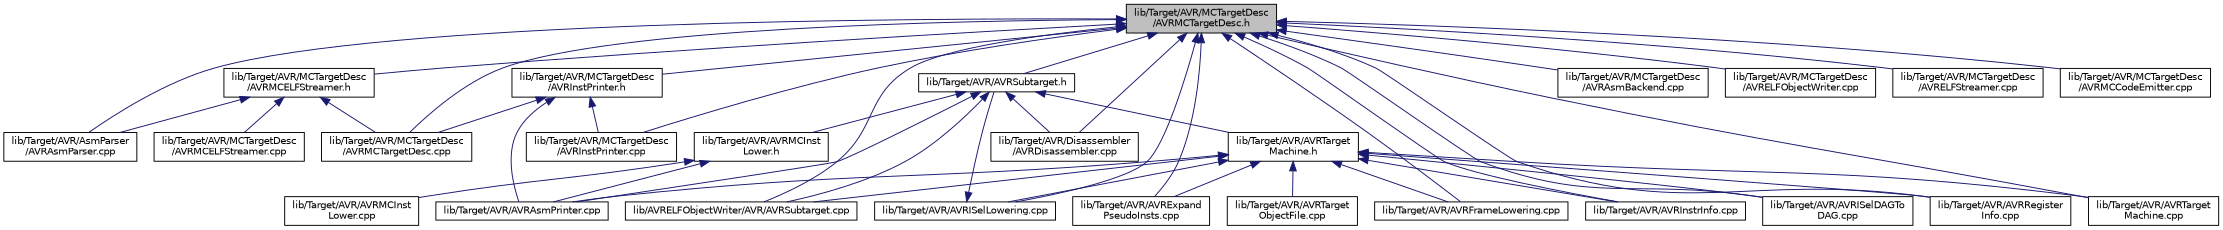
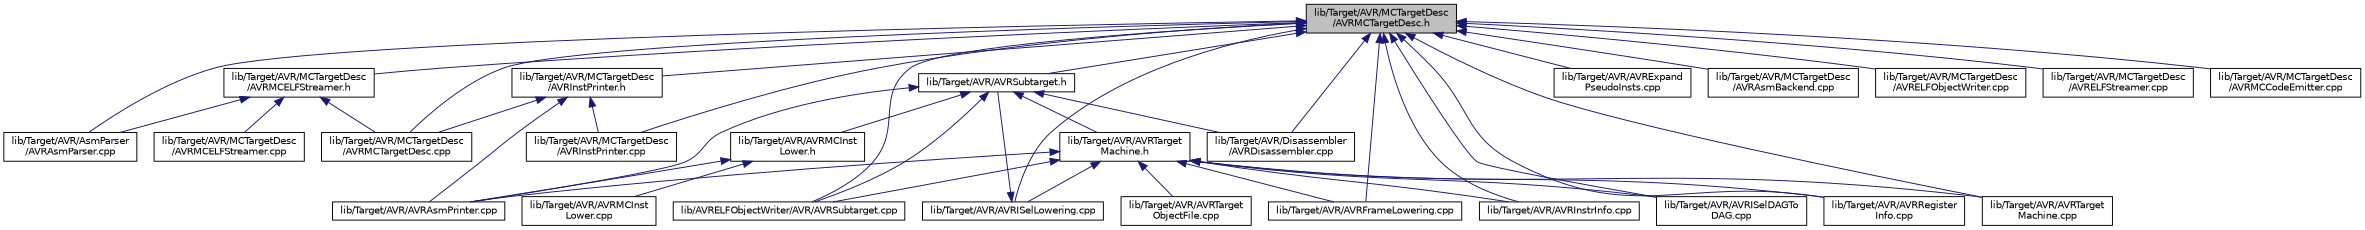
(1213, 181) -> none
